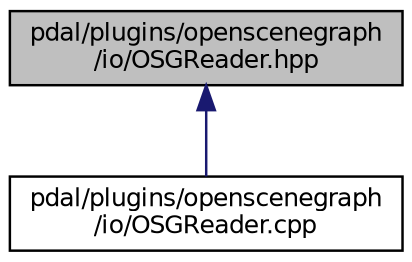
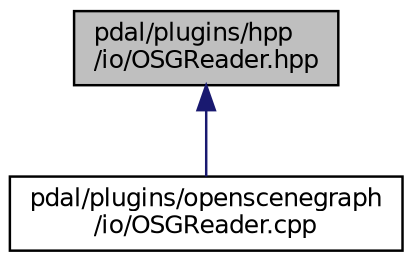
(206, 48) -> (206, 48)
